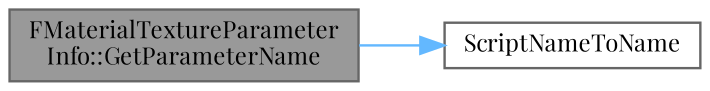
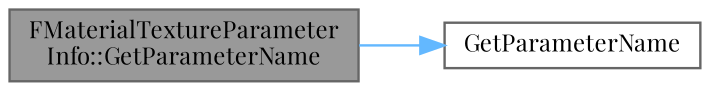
(572, 45) -> (572, 45)
